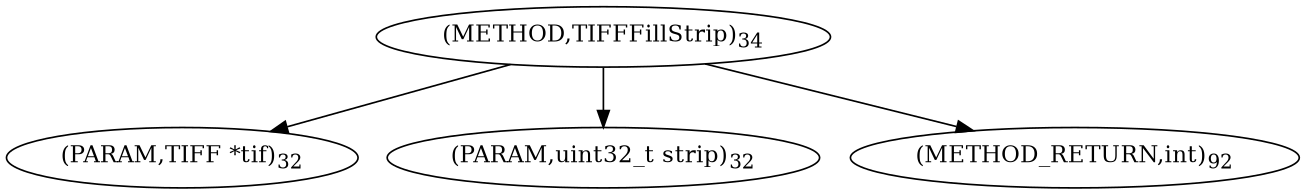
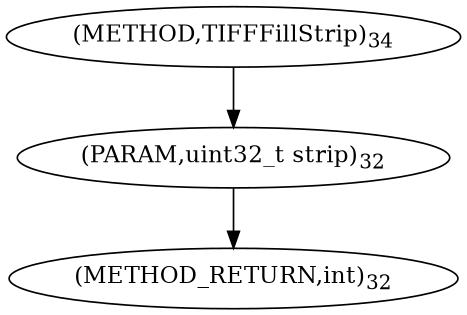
(831, 95) -> (234, 210)
(1221, 155) -> (379, 276)
(182, 158) -> none
